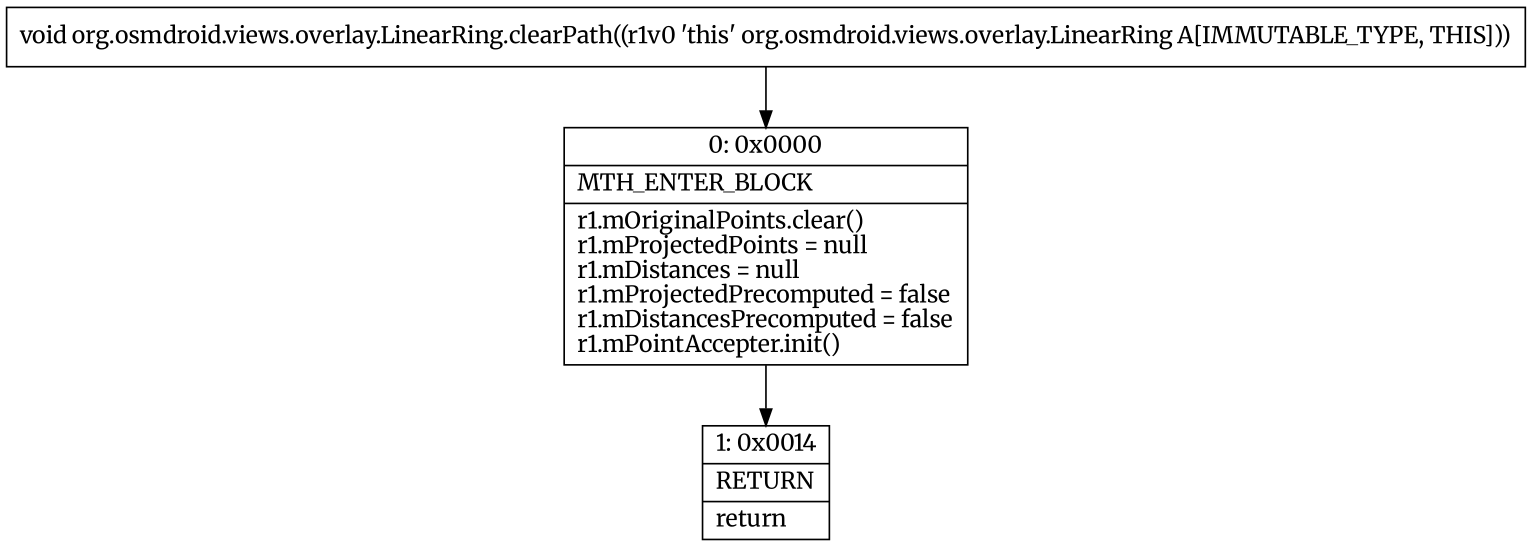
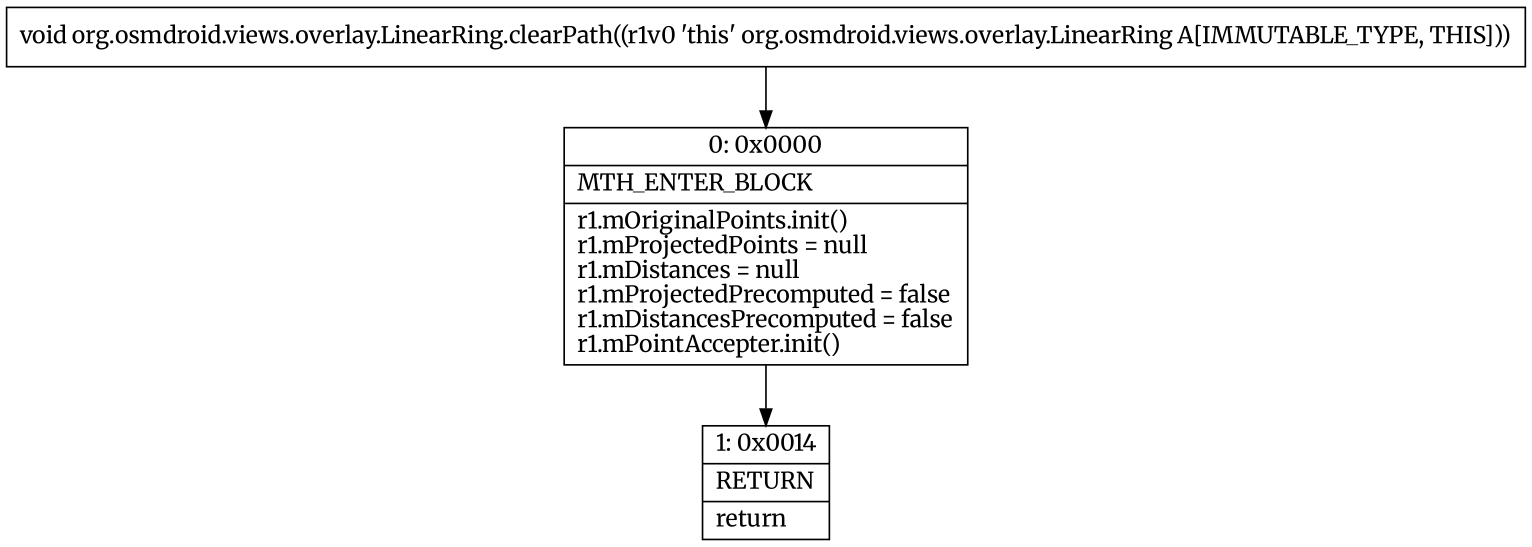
(721, 222) -> (713, 222)
